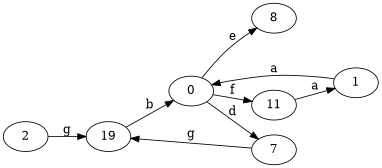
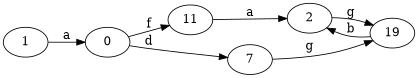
(274, 18) -> none
(311, 95) -> (246, 19)
(146, 116) -> (352, 37)
